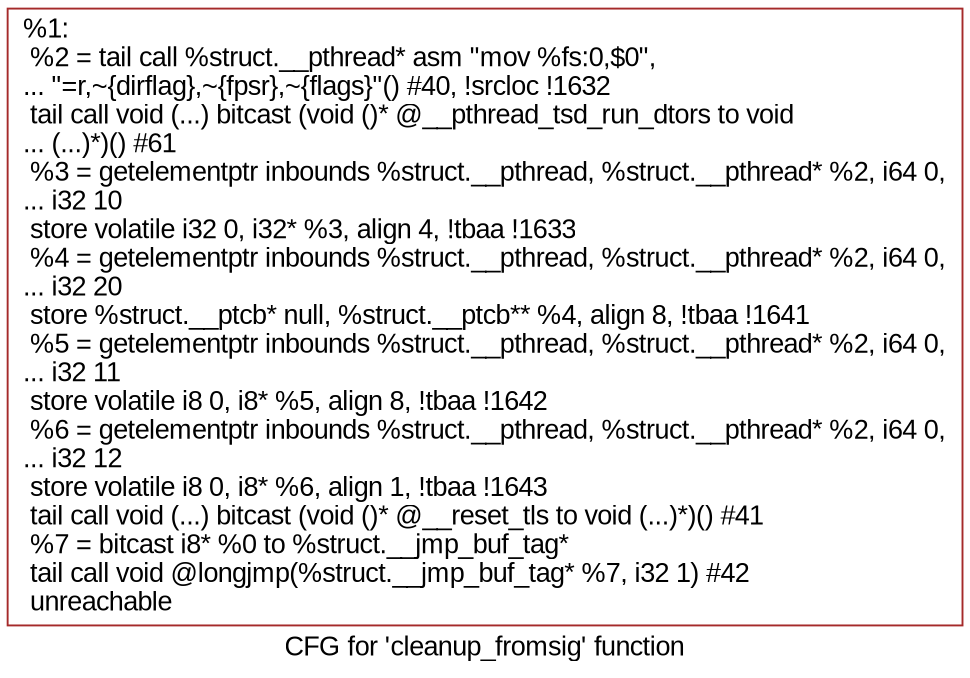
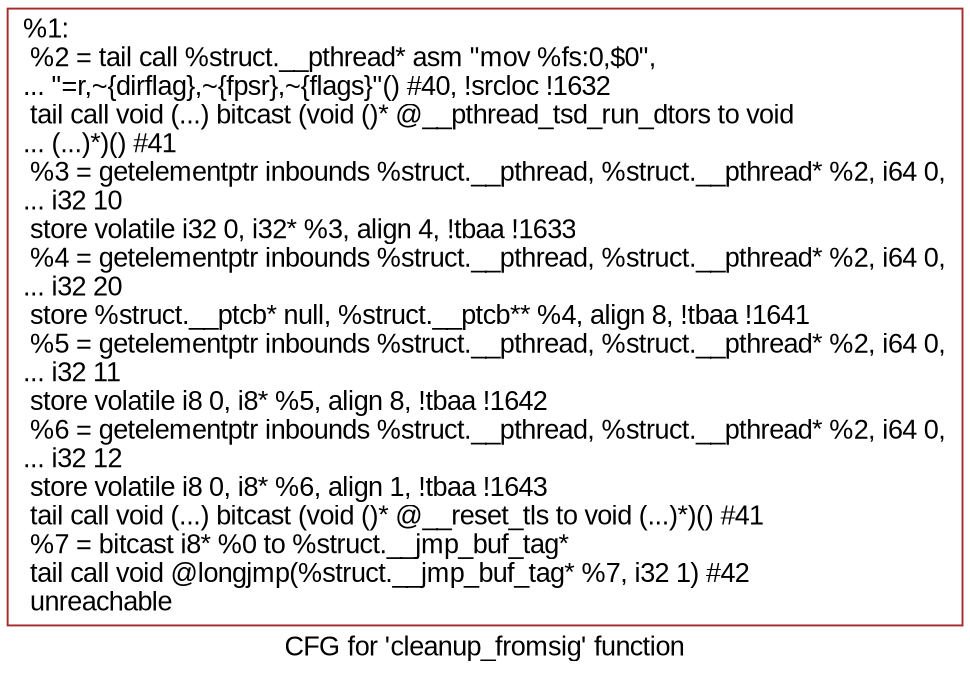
(100, 144) -> (100, 144)
